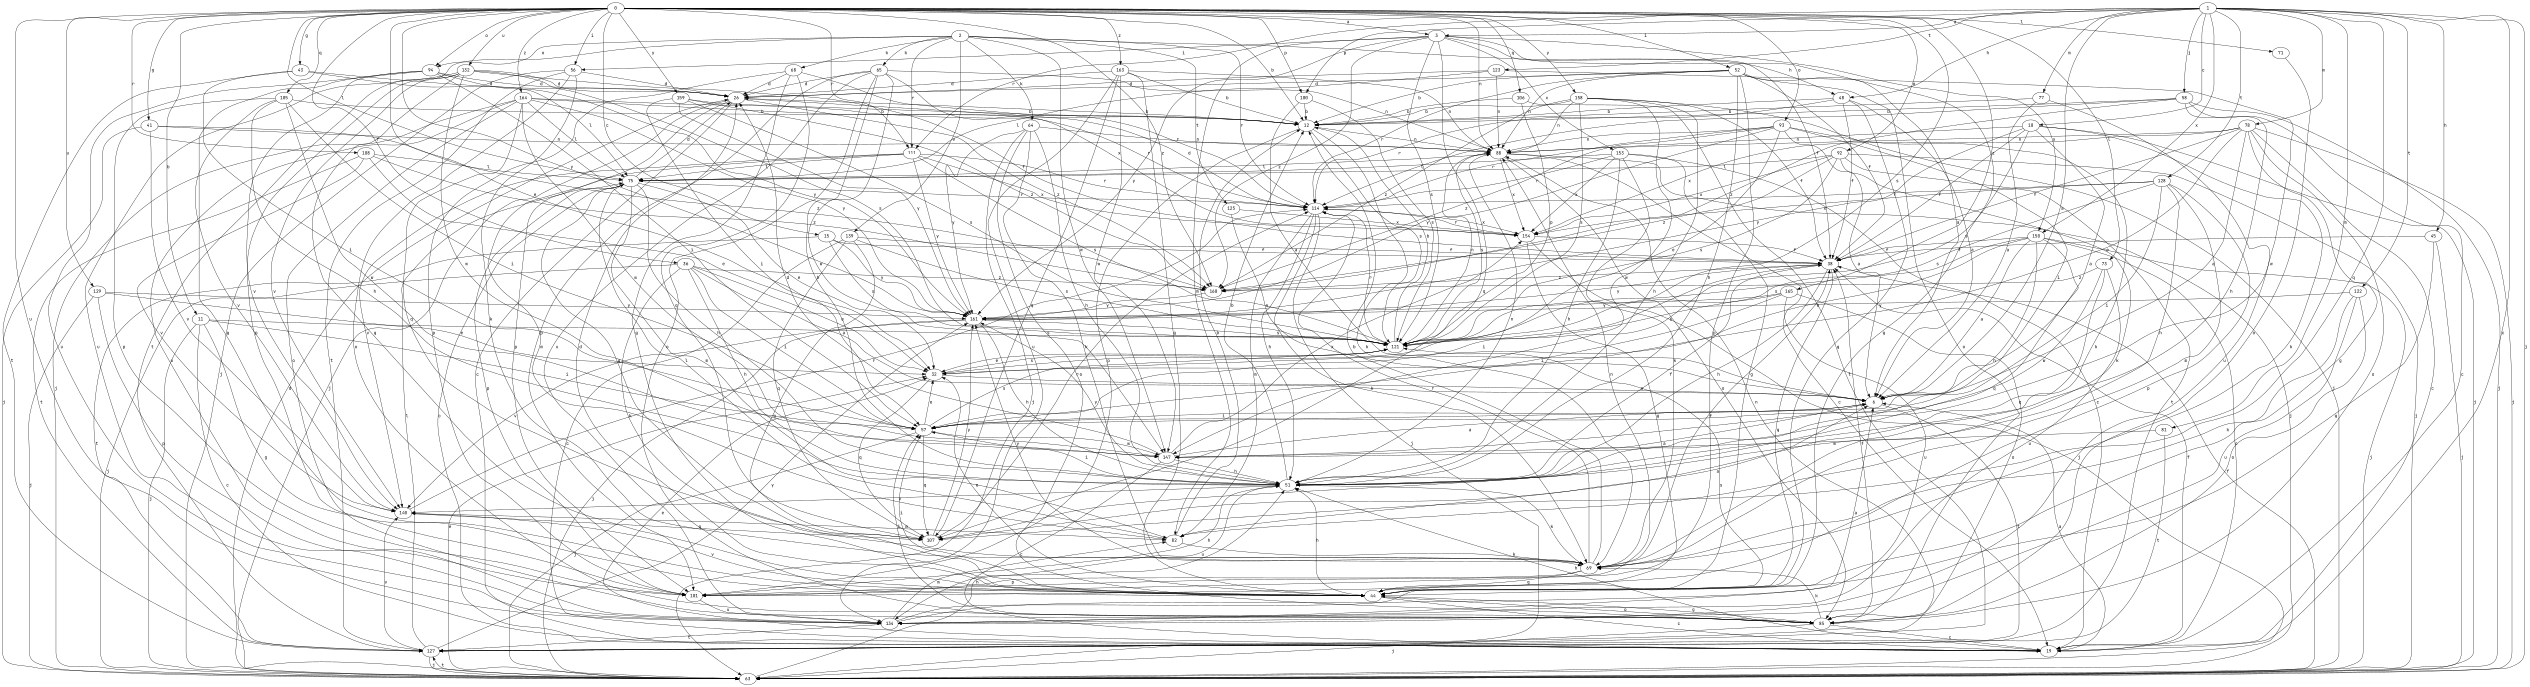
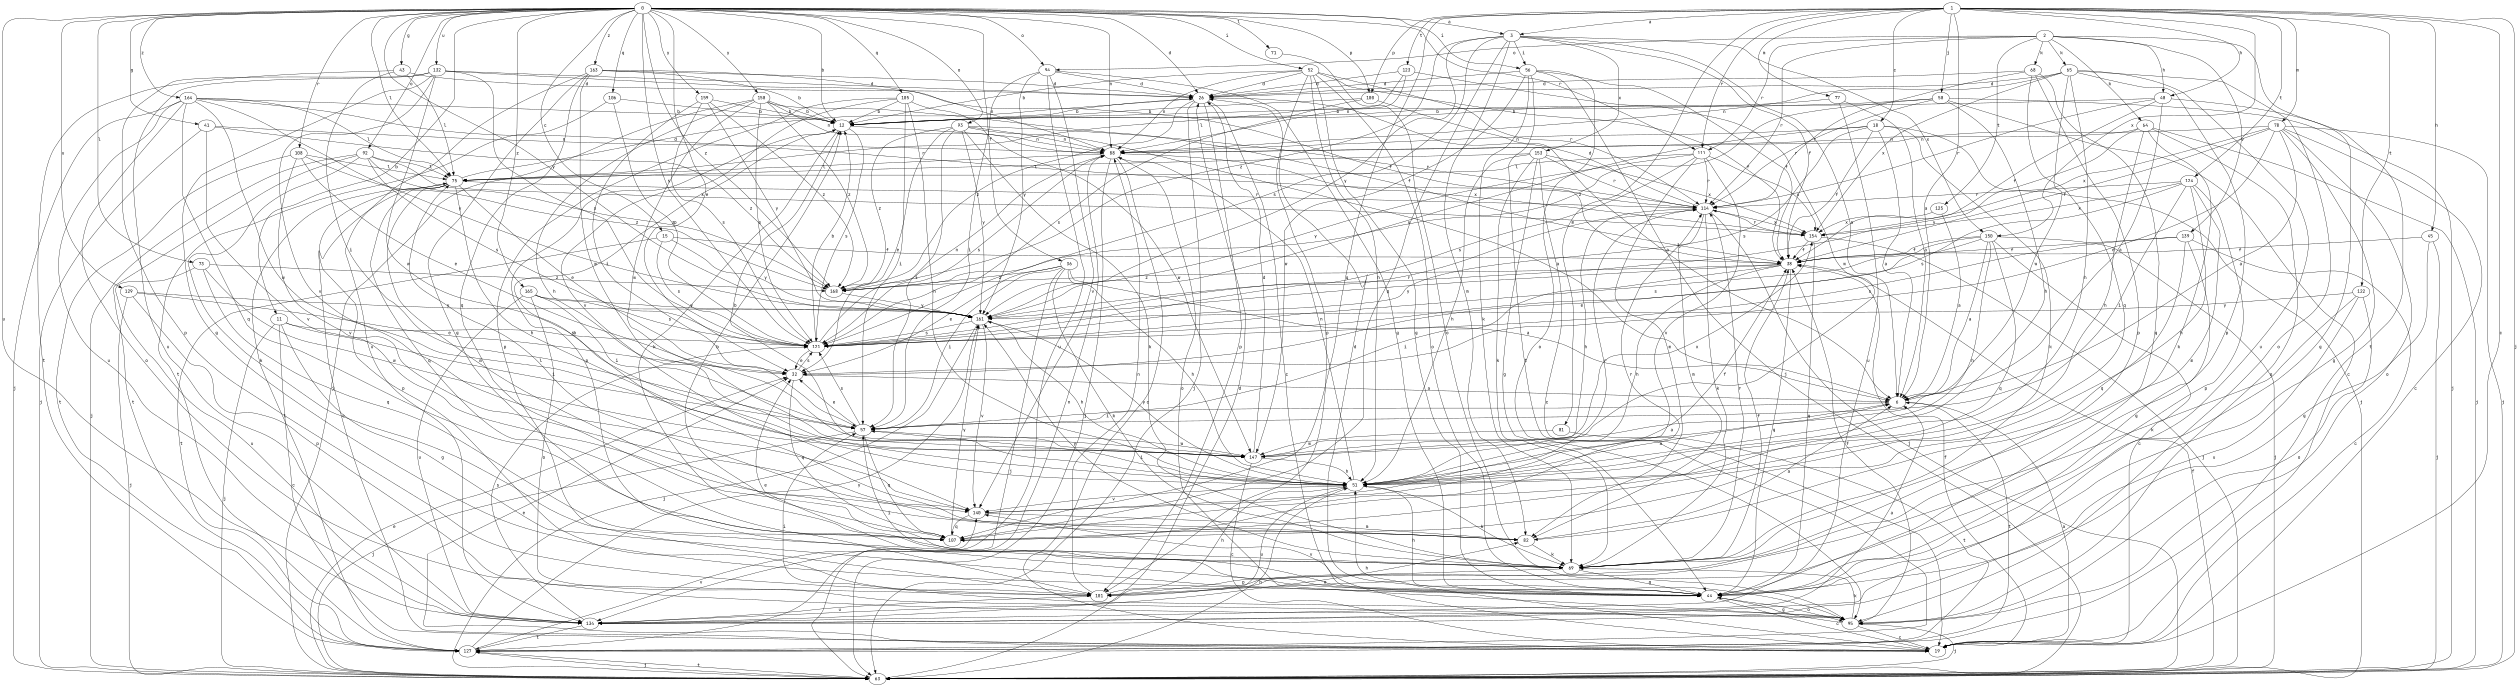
none -> (1037, 14)
none -> (1710, 121)
(2162, 181) -> (2189, 181)
(1067, 207) -> (1313, 207)
(1822, 624) -> (1850, 624)
